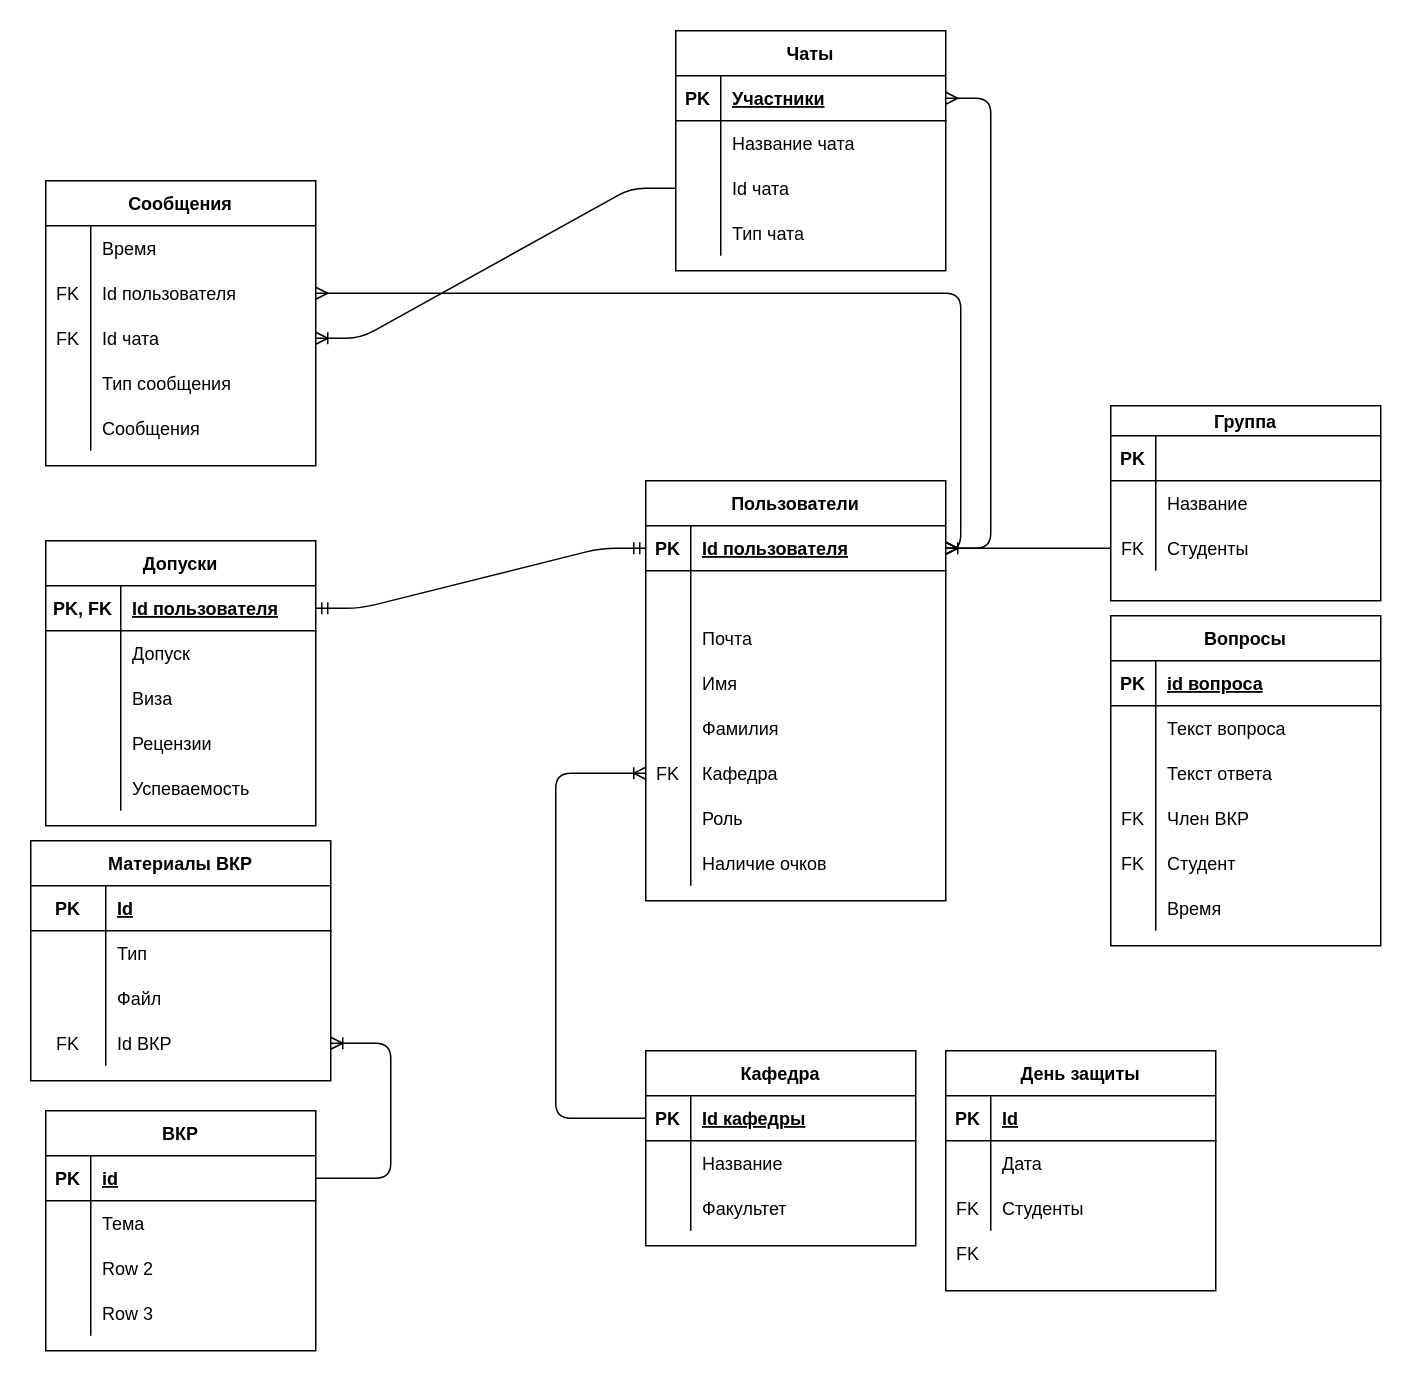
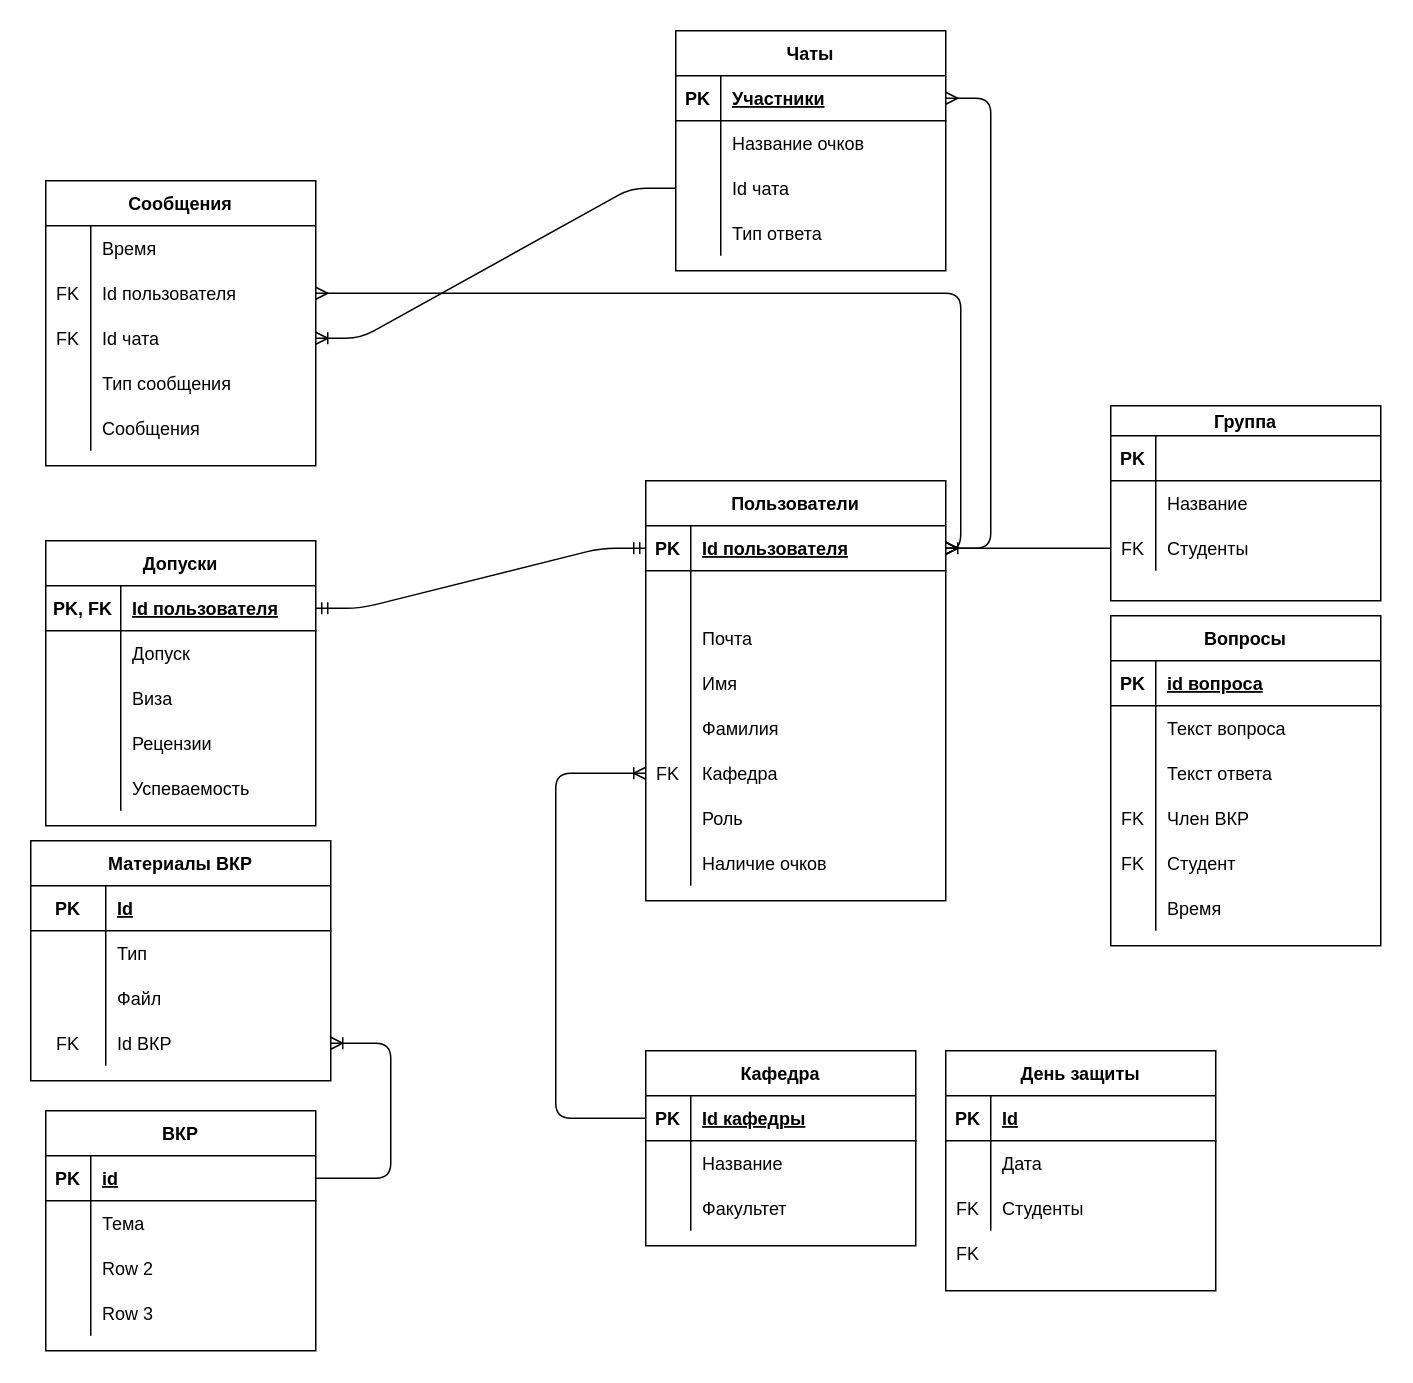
(795, 144) -> (800, 144)
(770, 234) -> (780, 234)
